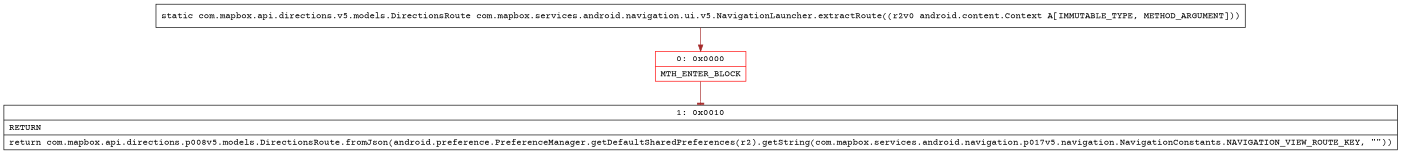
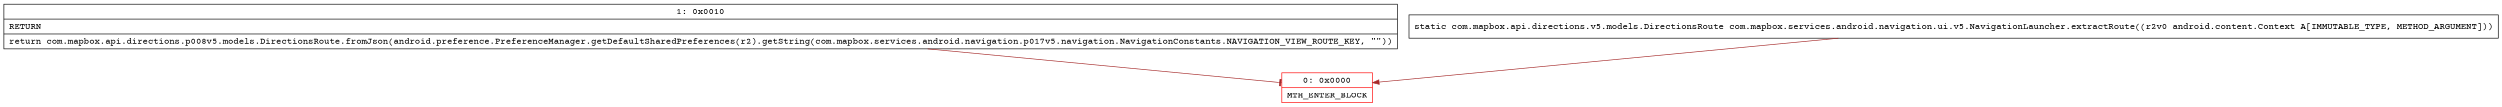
(701, 92) -> (1103, 66)
